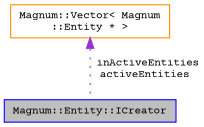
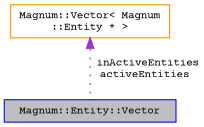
(90, 111) -> (90, 111)
